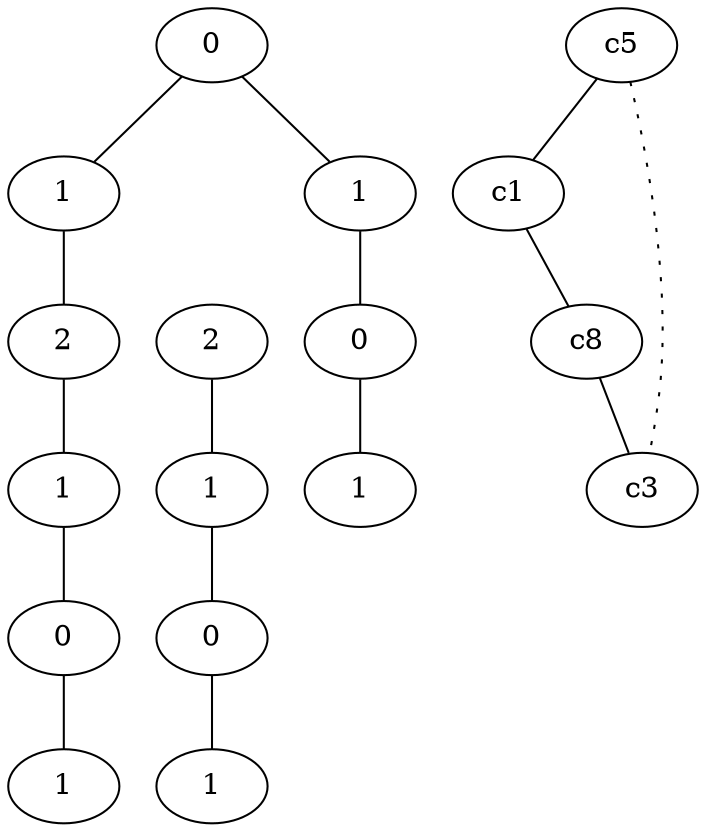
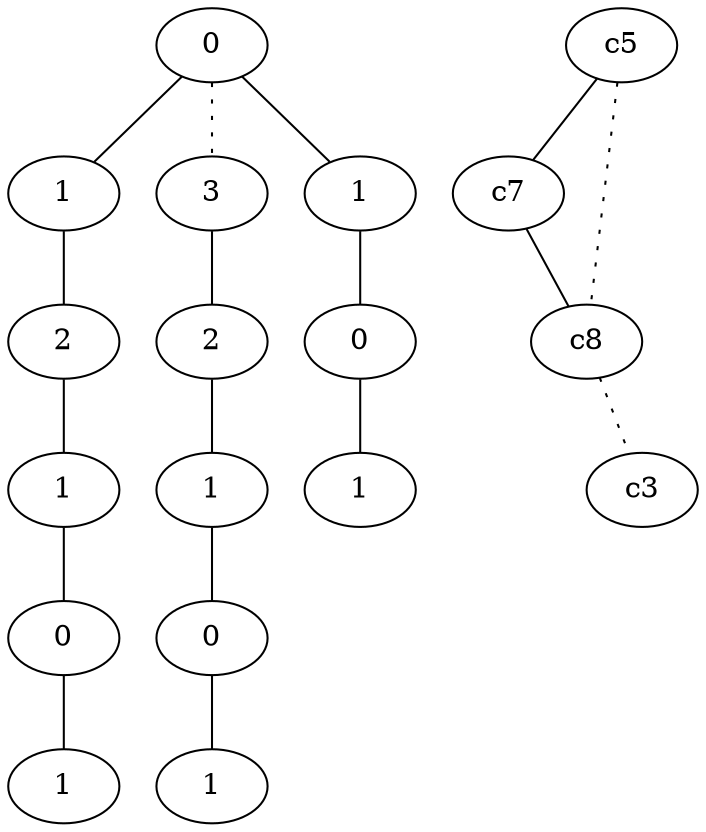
none -> (212, 193)
(508, 193) -> (508, 193)
(660, 267) -> (604, 193)
(614, 415) -> (614, 415)
